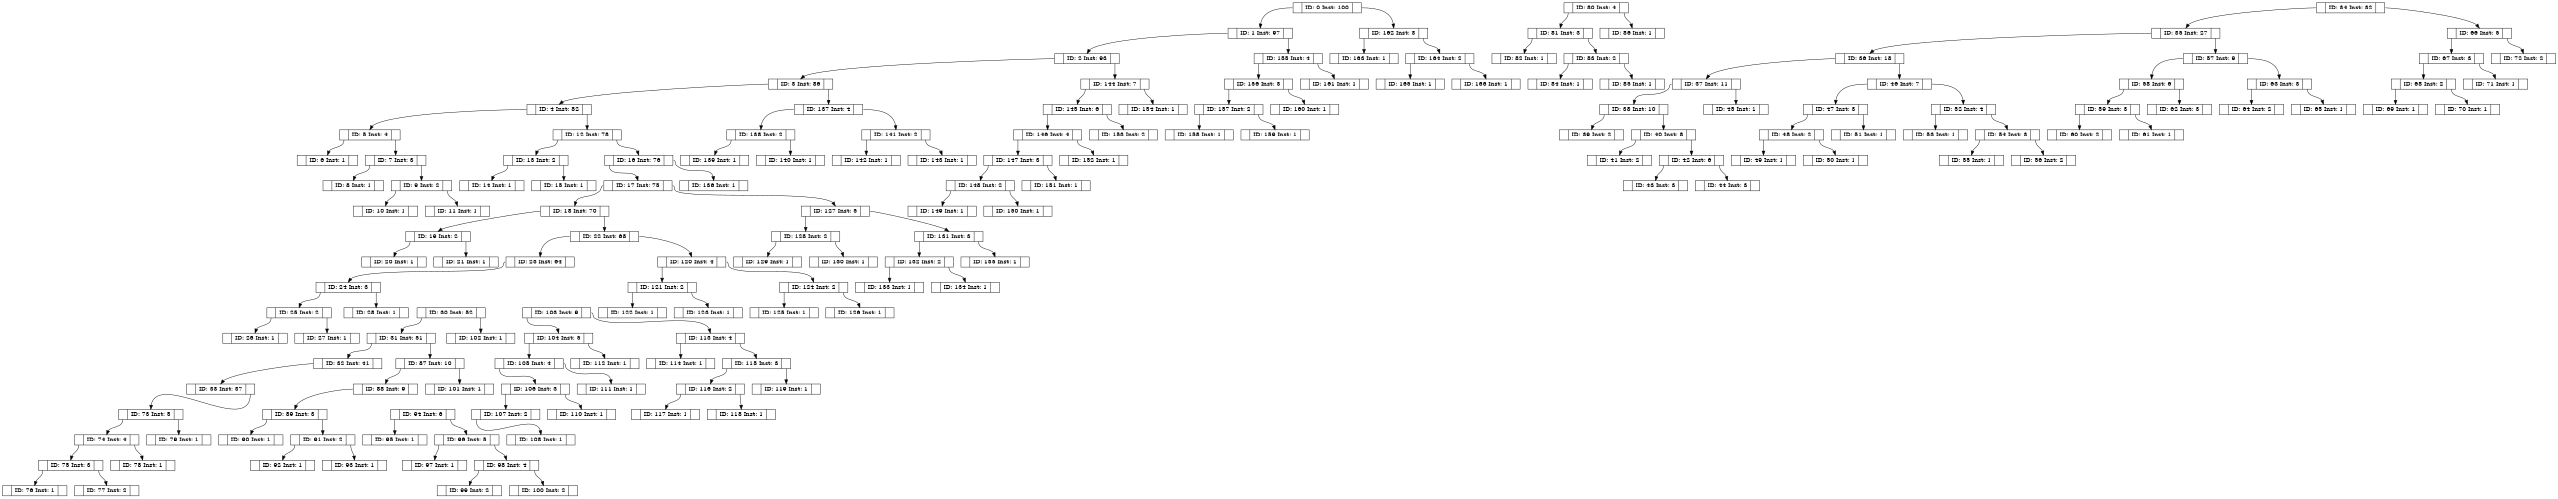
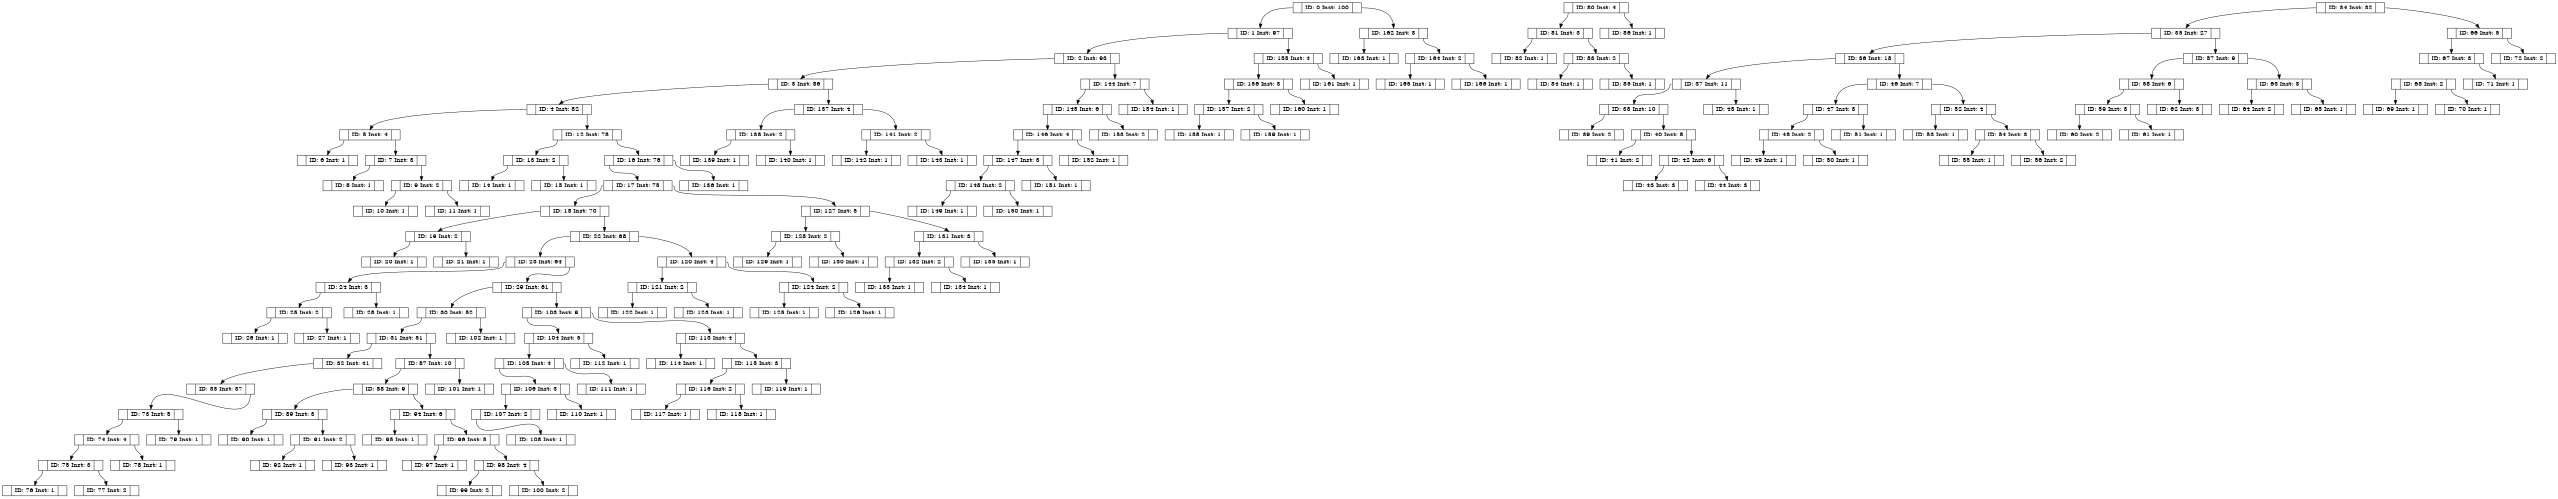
(2423, 69) -> none
none -> (527, 287)
none -> (416, 400)
